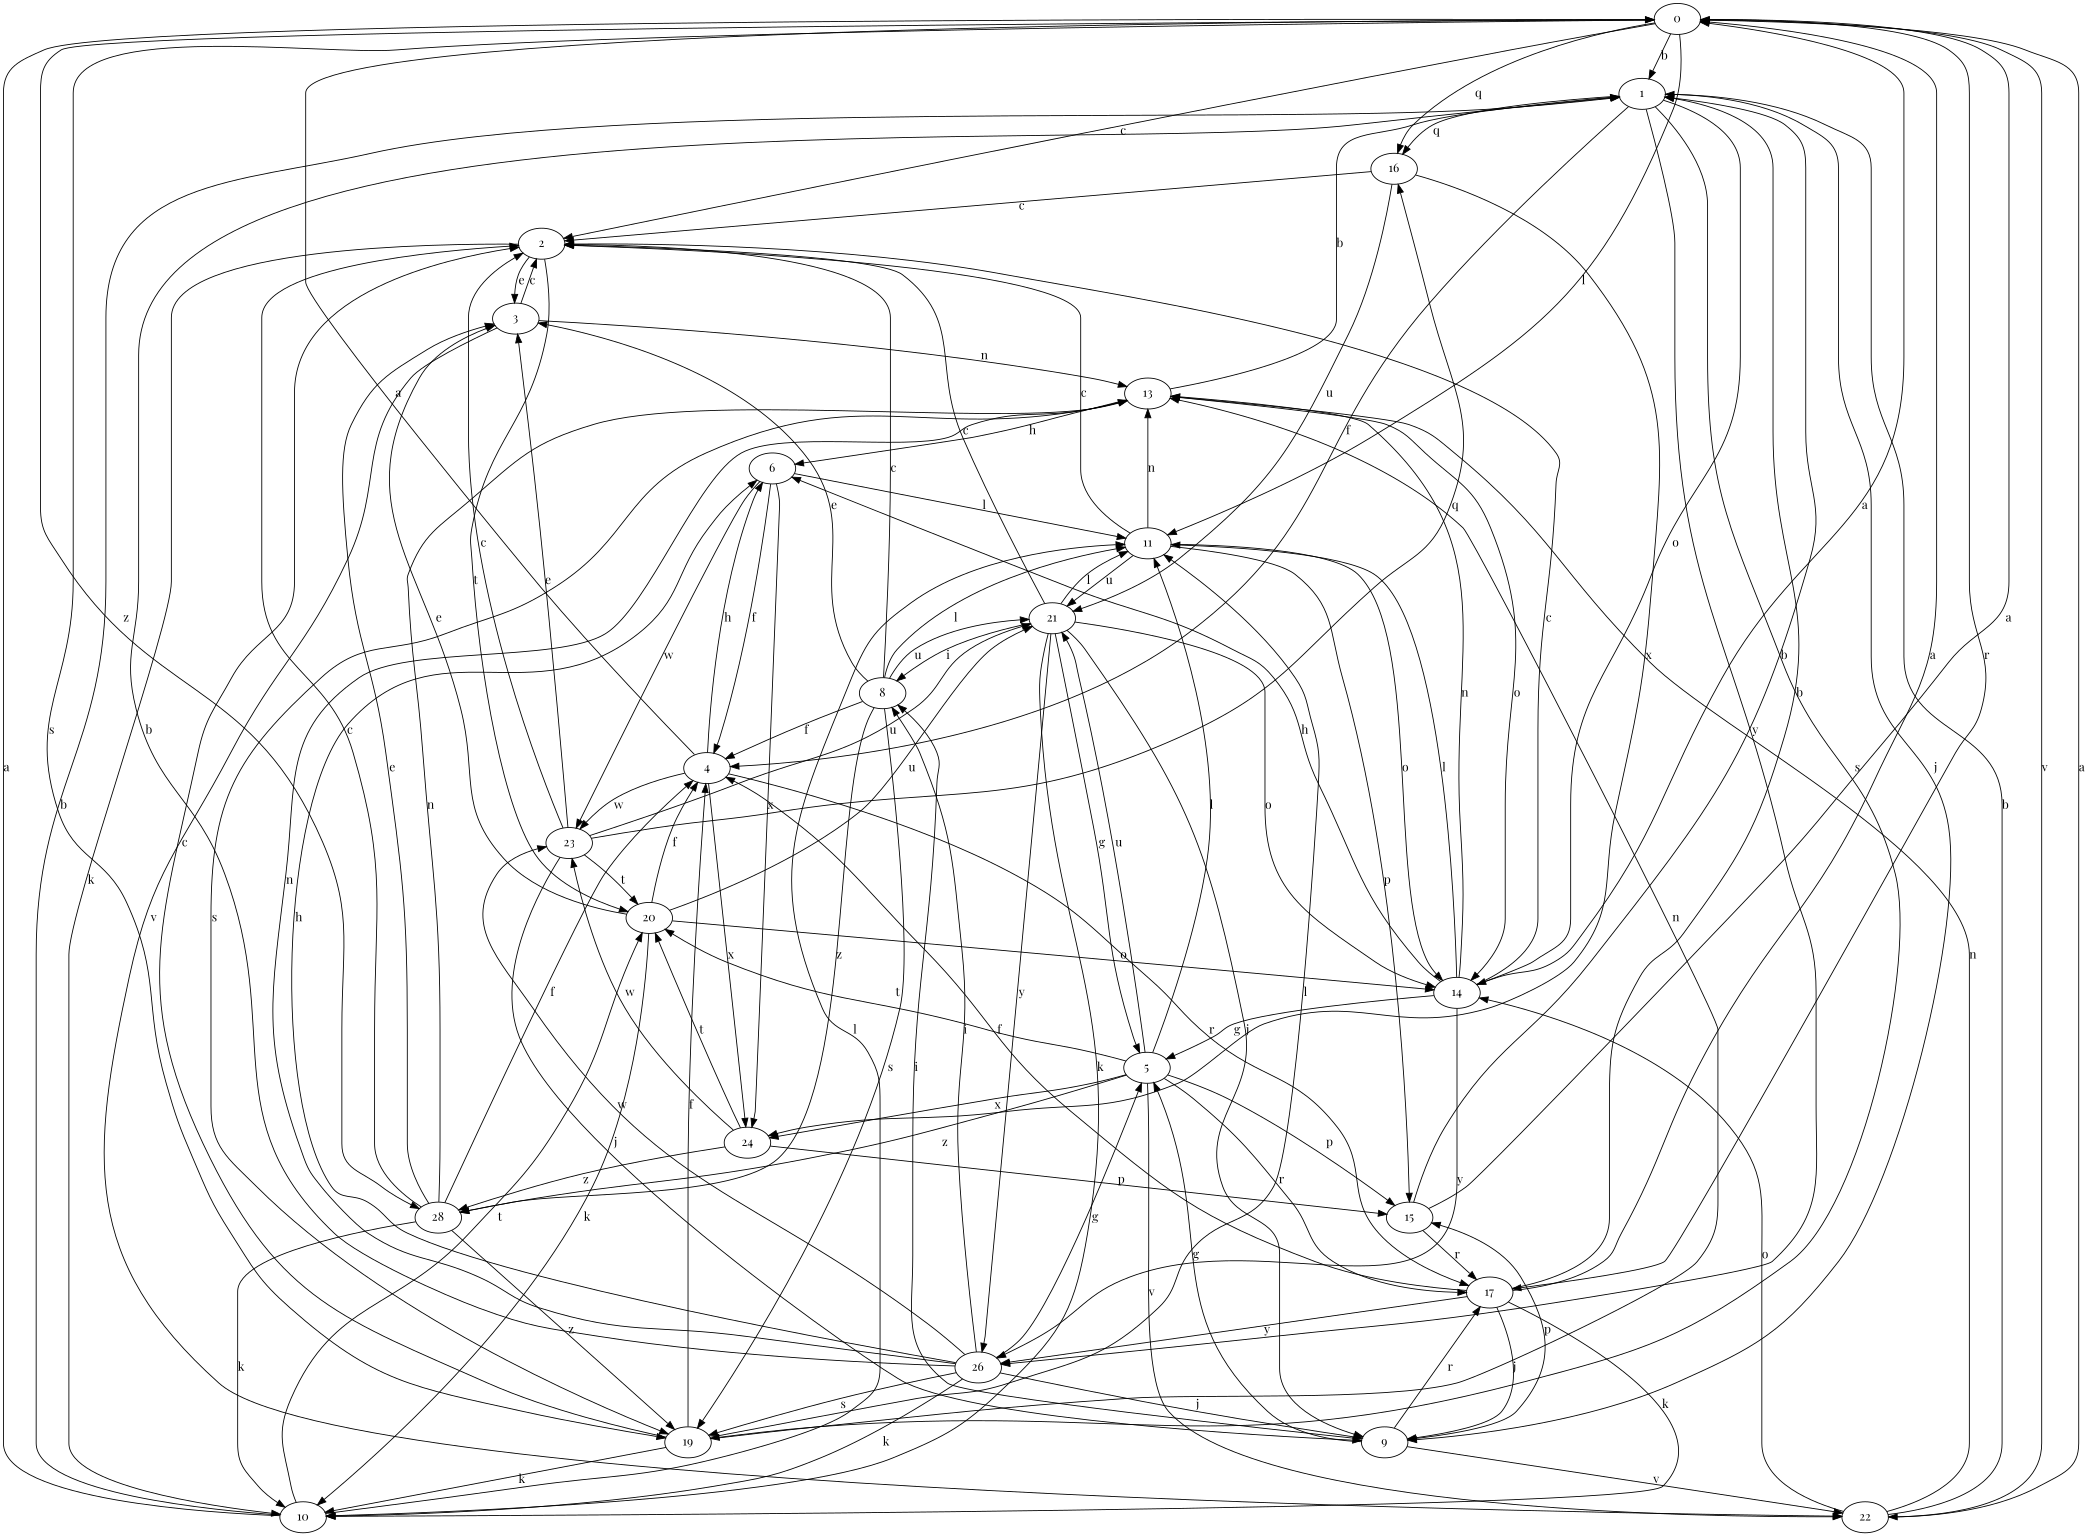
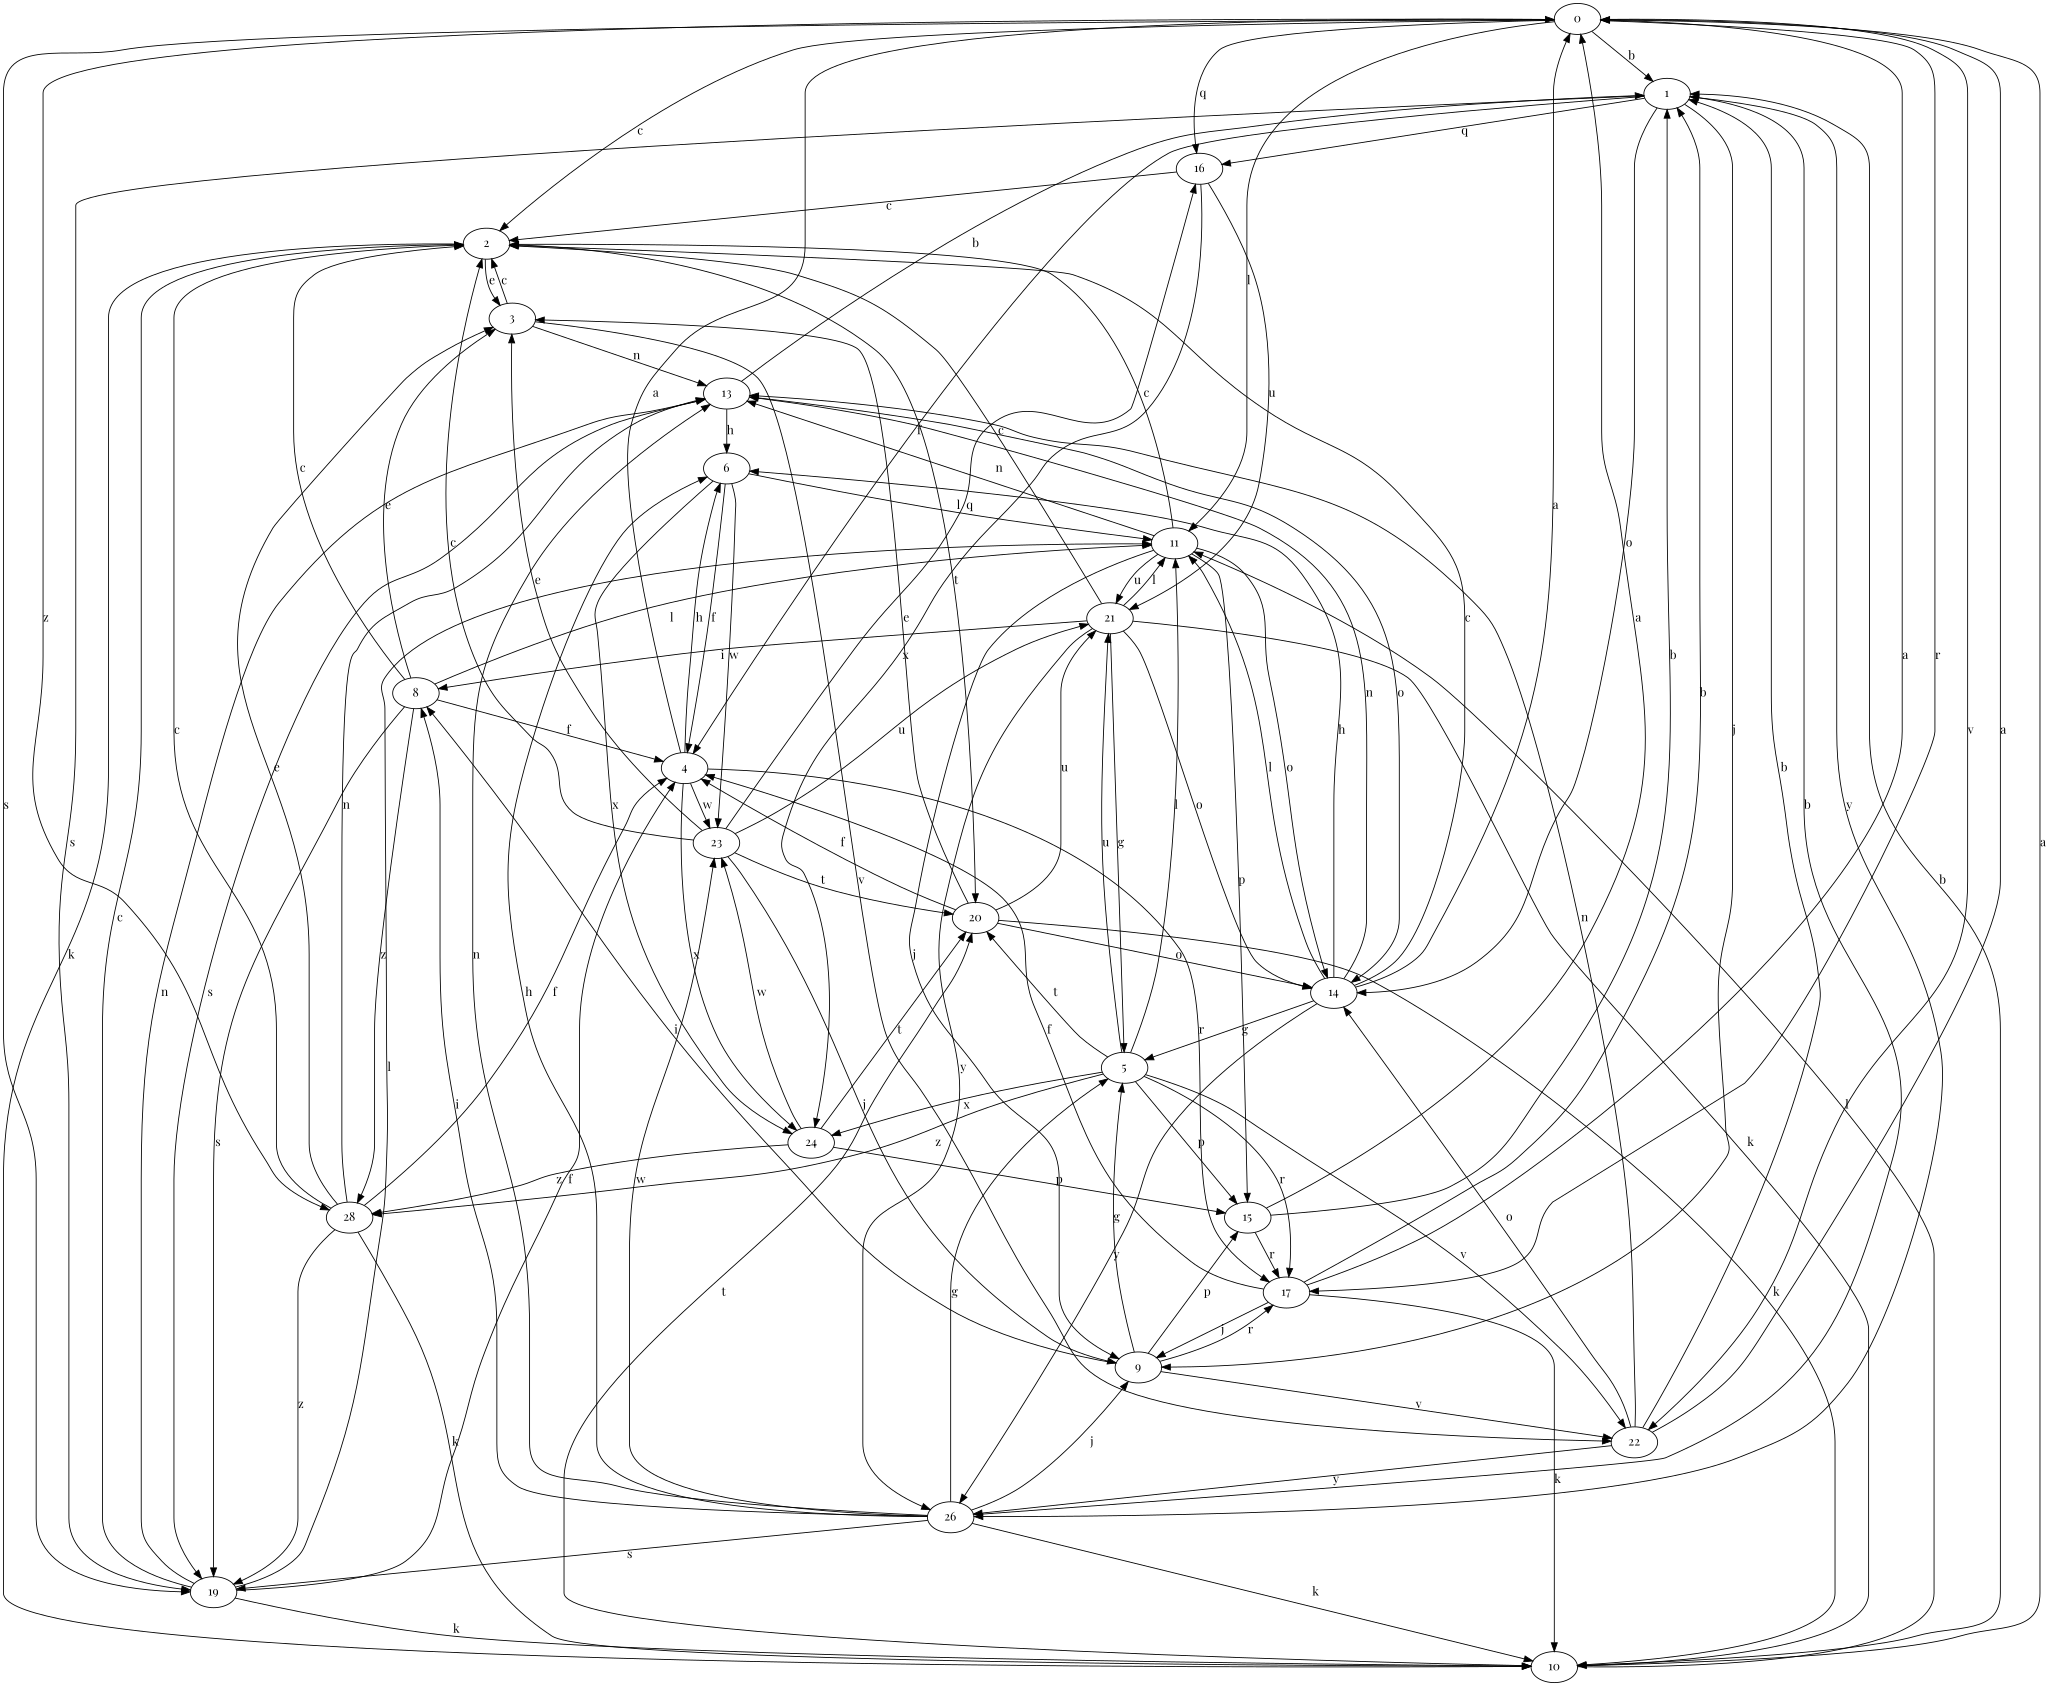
(947, 634) -> none
(1246, 1046) -> (910, 936)
(1238, 1329) -> (1297, 1479)
